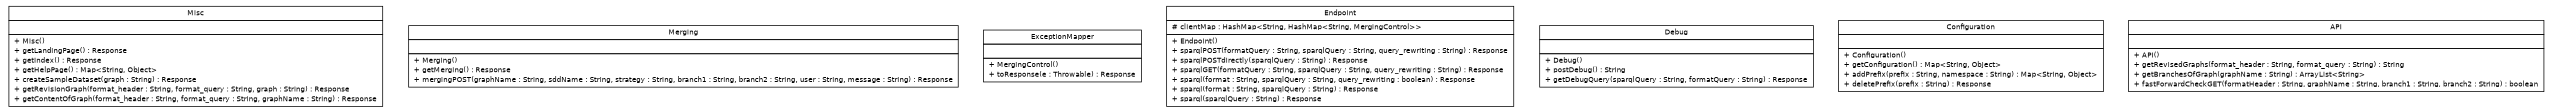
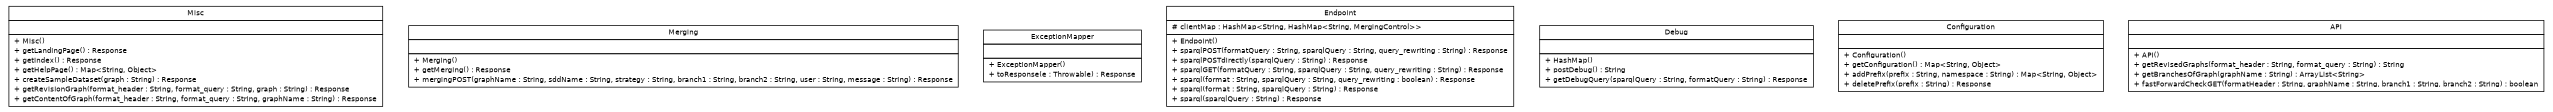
(1564, 60) -> (1569, 60)
(1024, 65) -> (1027, 65)
